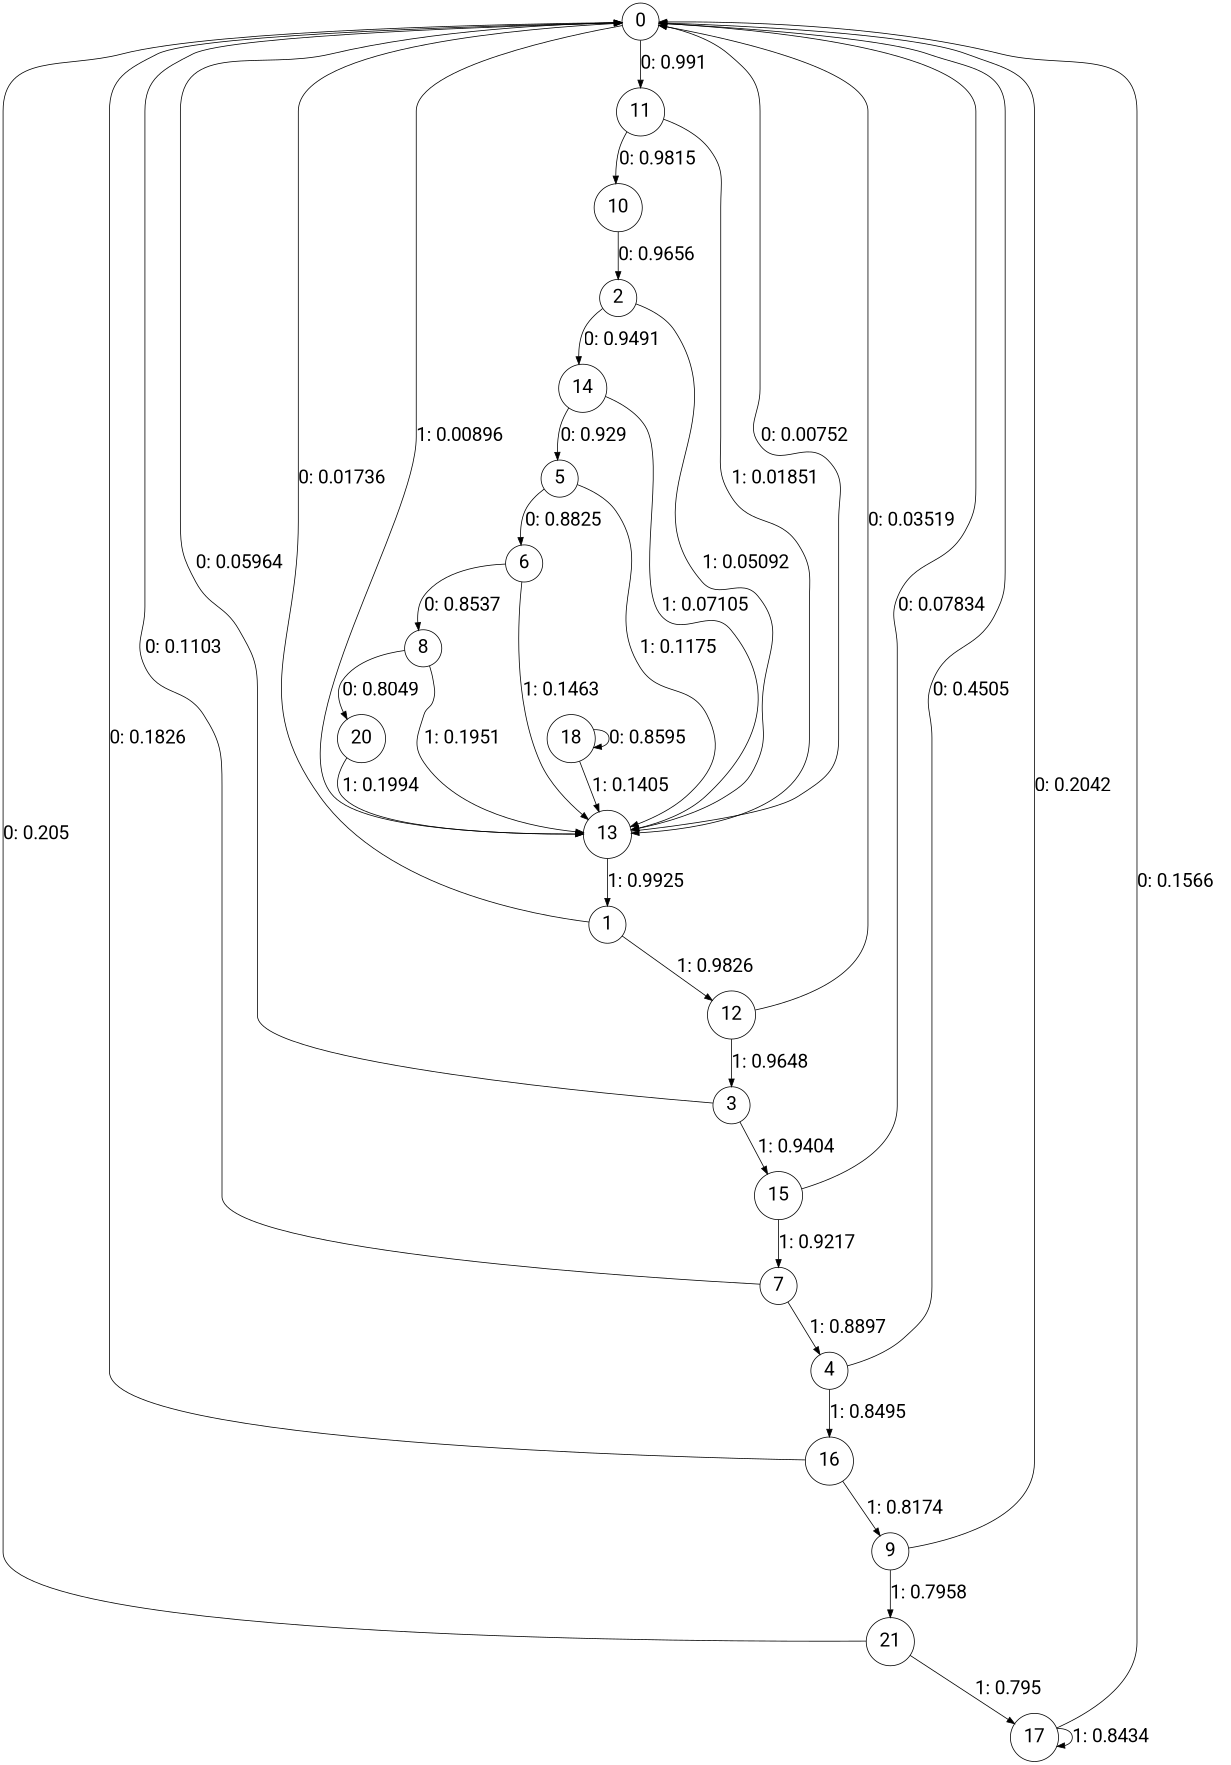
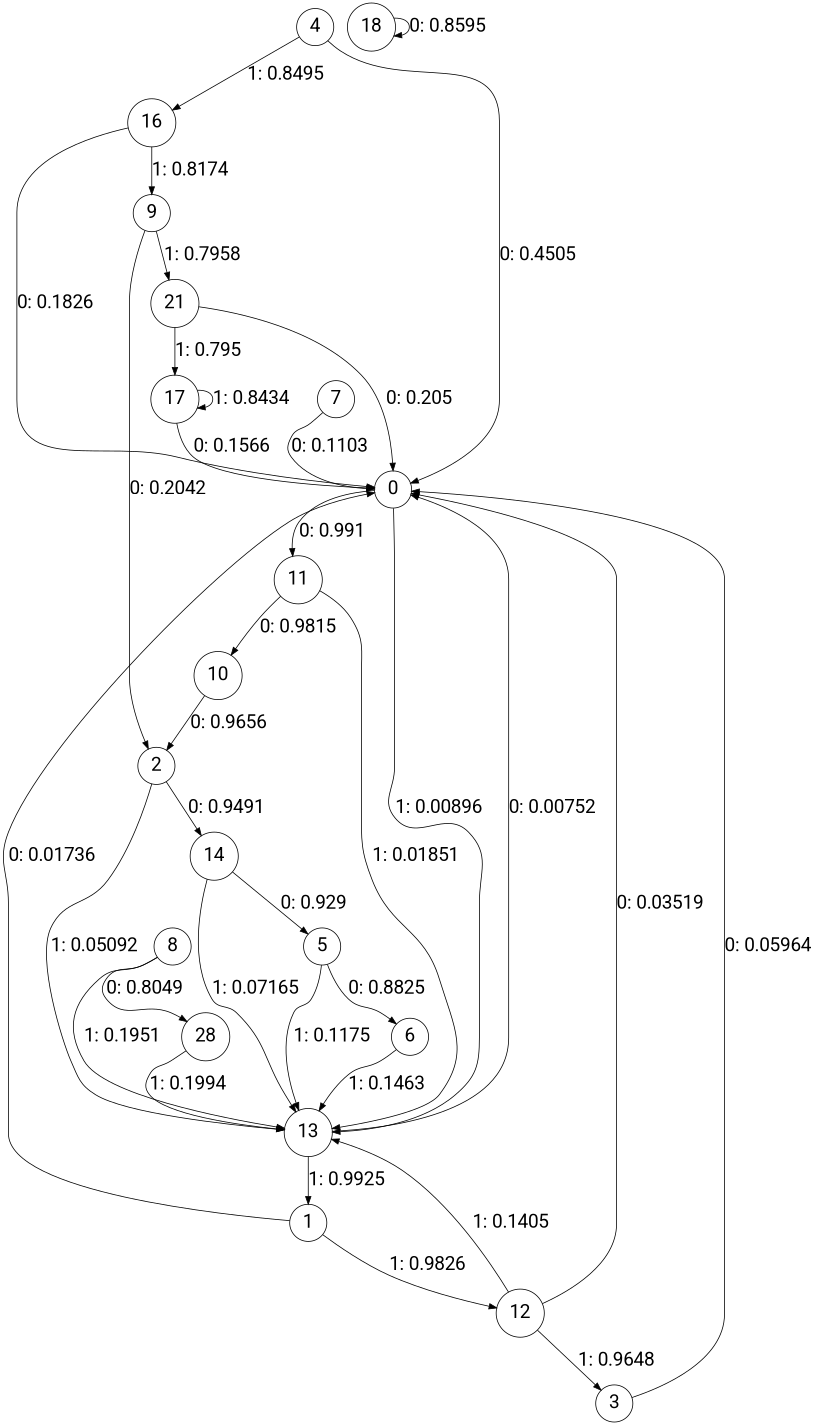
(448, 577) -> none
(710, 606) -> (260, 989)
(1034, 670) -> (129, 486)
(362, 739) -> (206, 1037)
(588, 783) -> (438, 1200)
(779, 1196) -> none
(802, 1325) -> none
